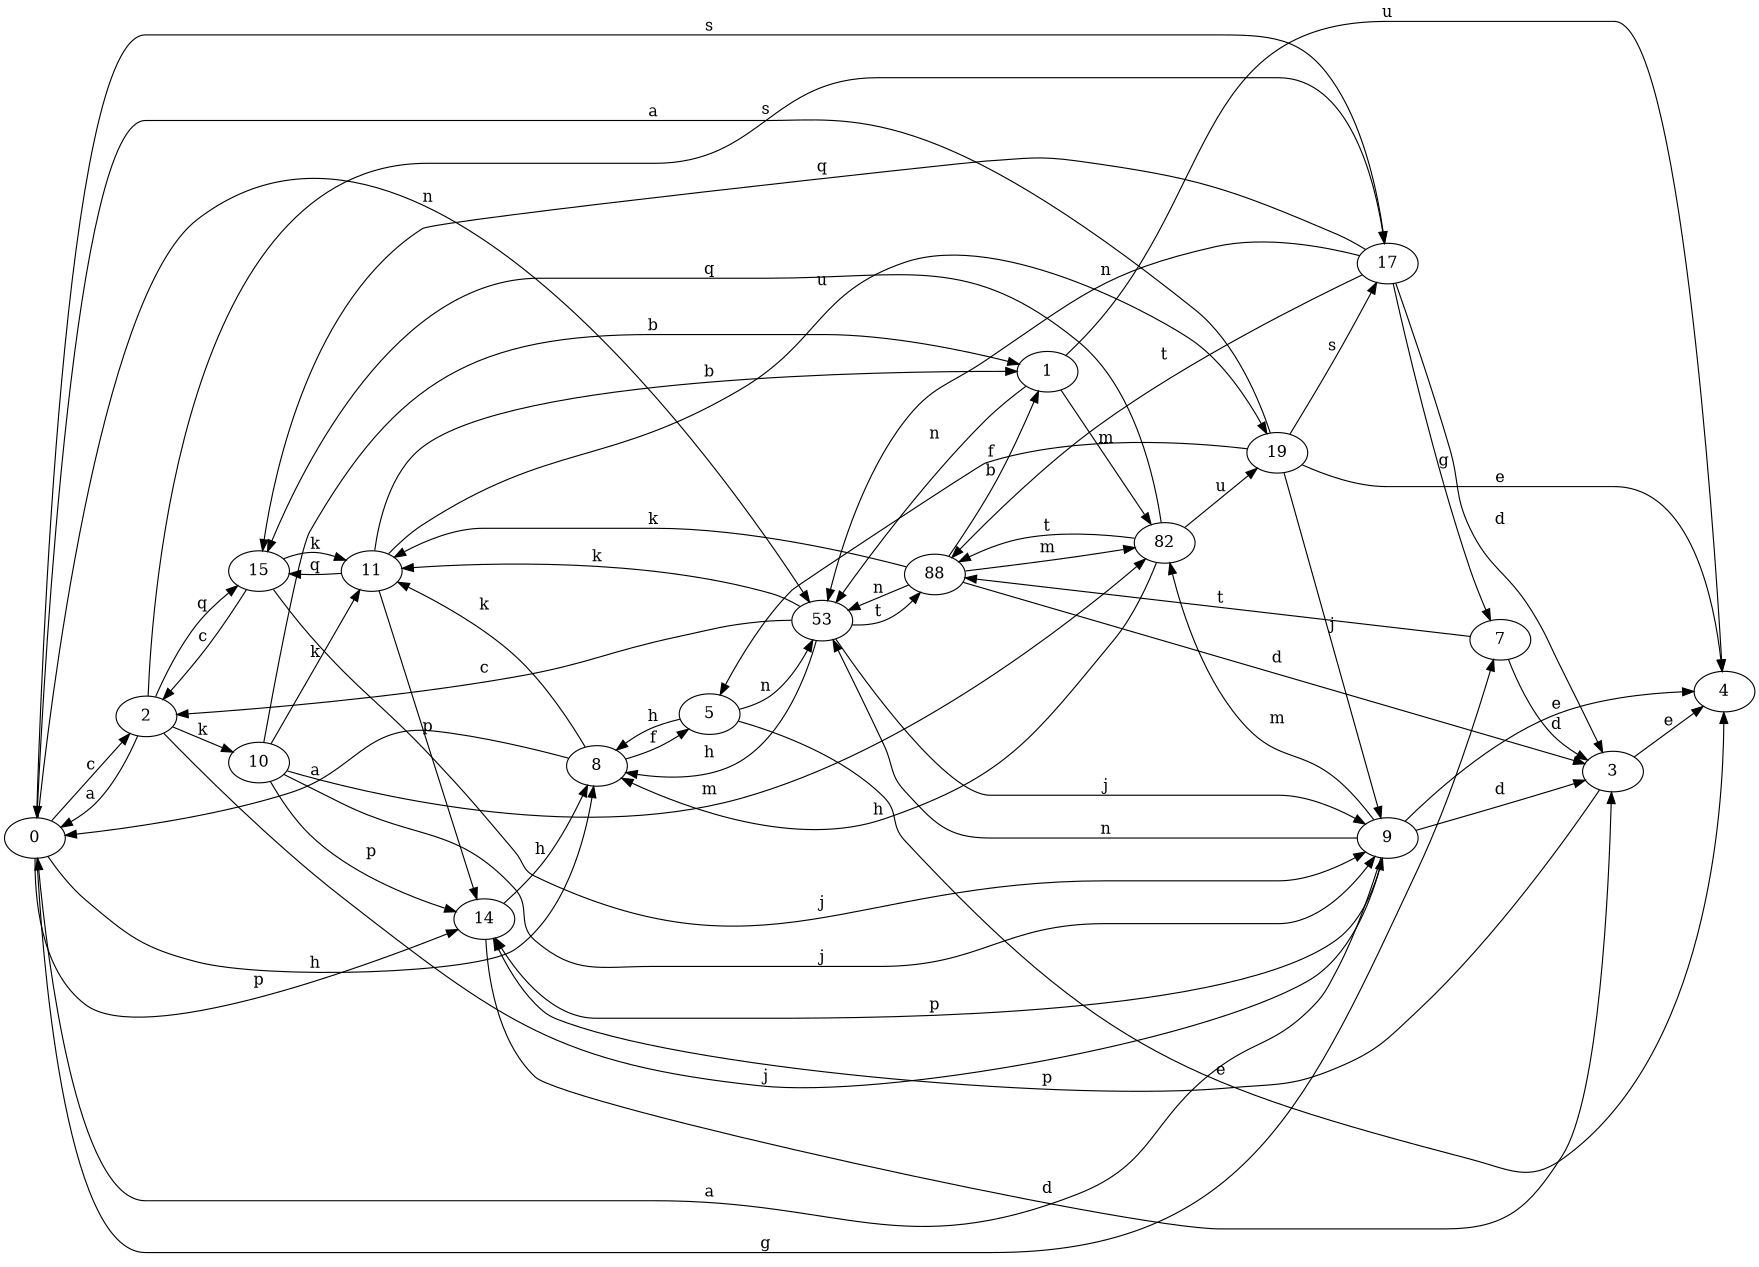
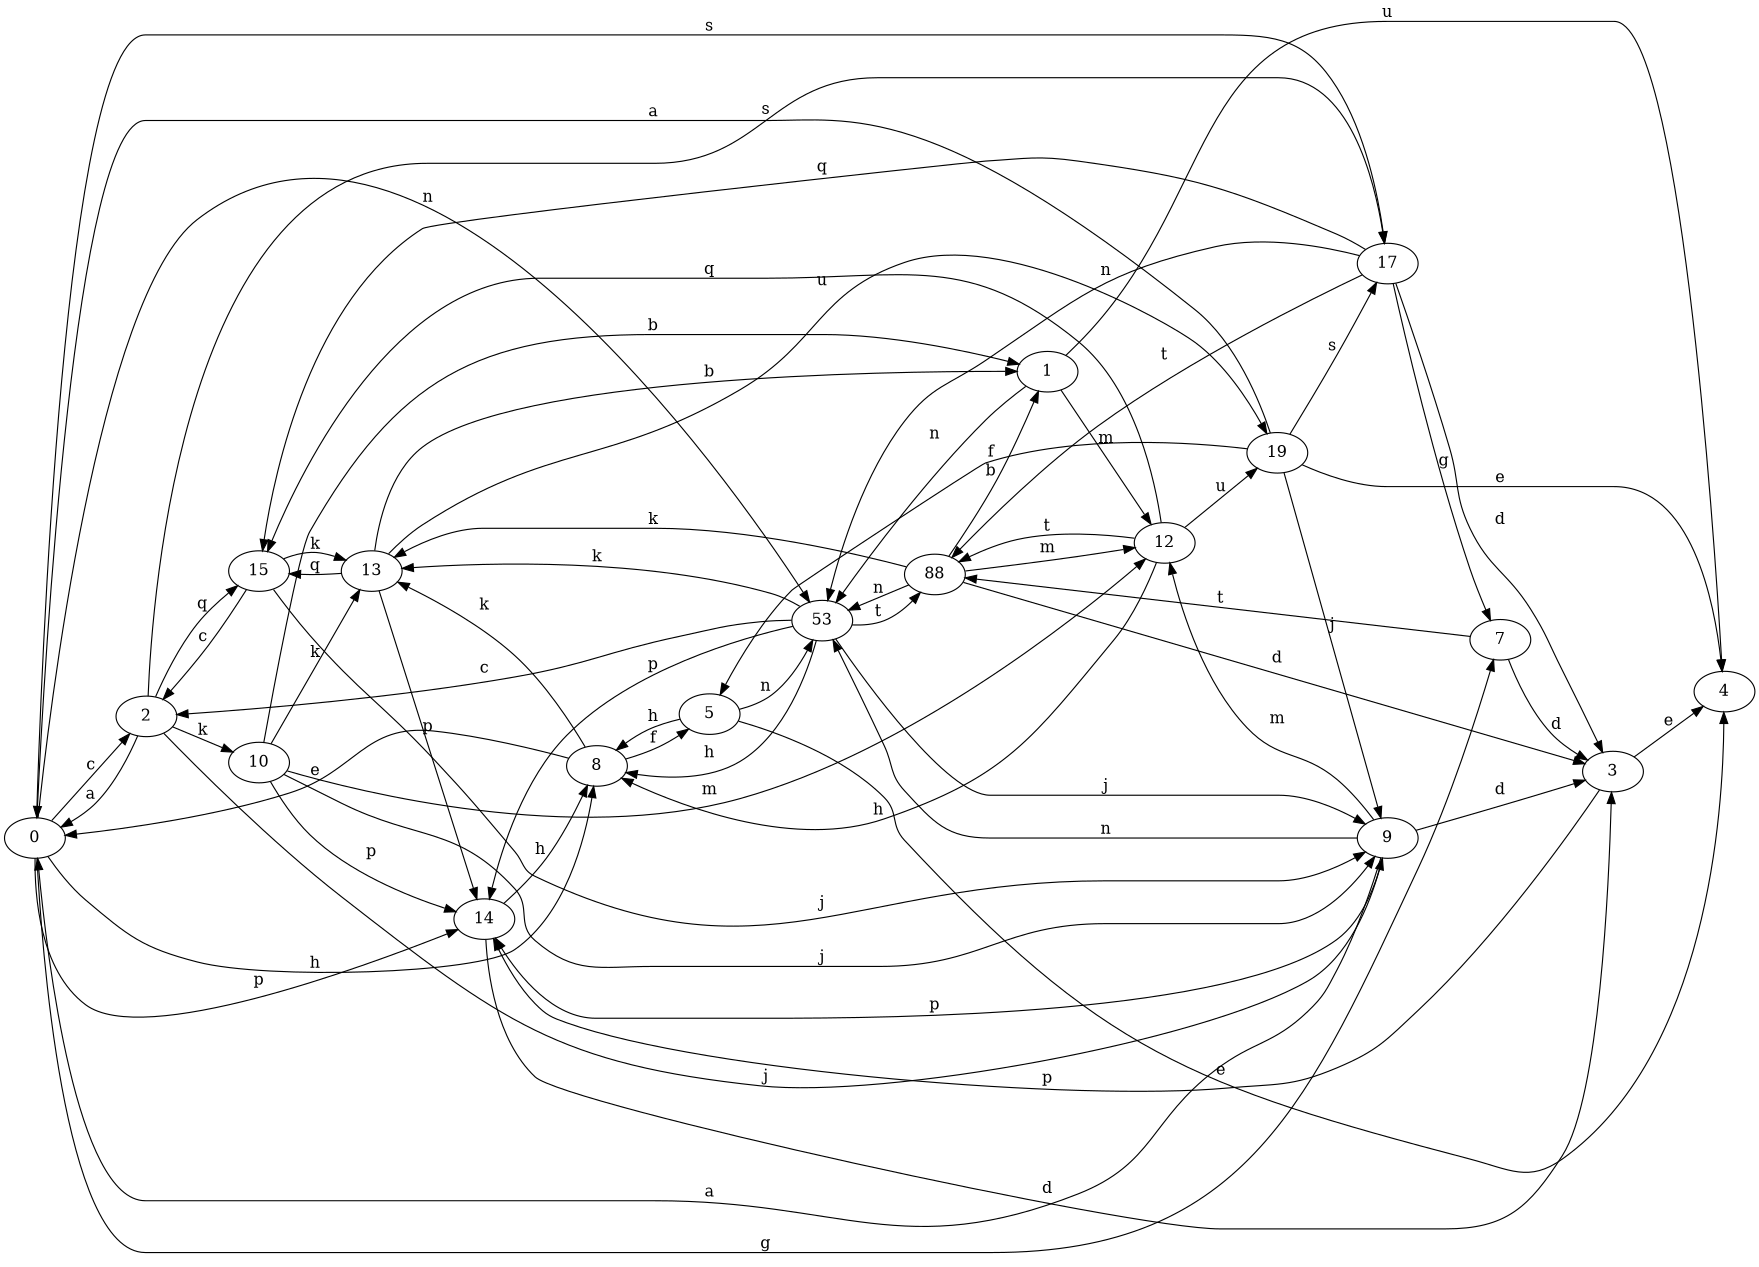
(1165, 543) -> (1165, 543)
(372, 571) -> (372, 571)
none -> (598, 709)
(1530, 726) -> none
(315, 771) -> (315, 771)
